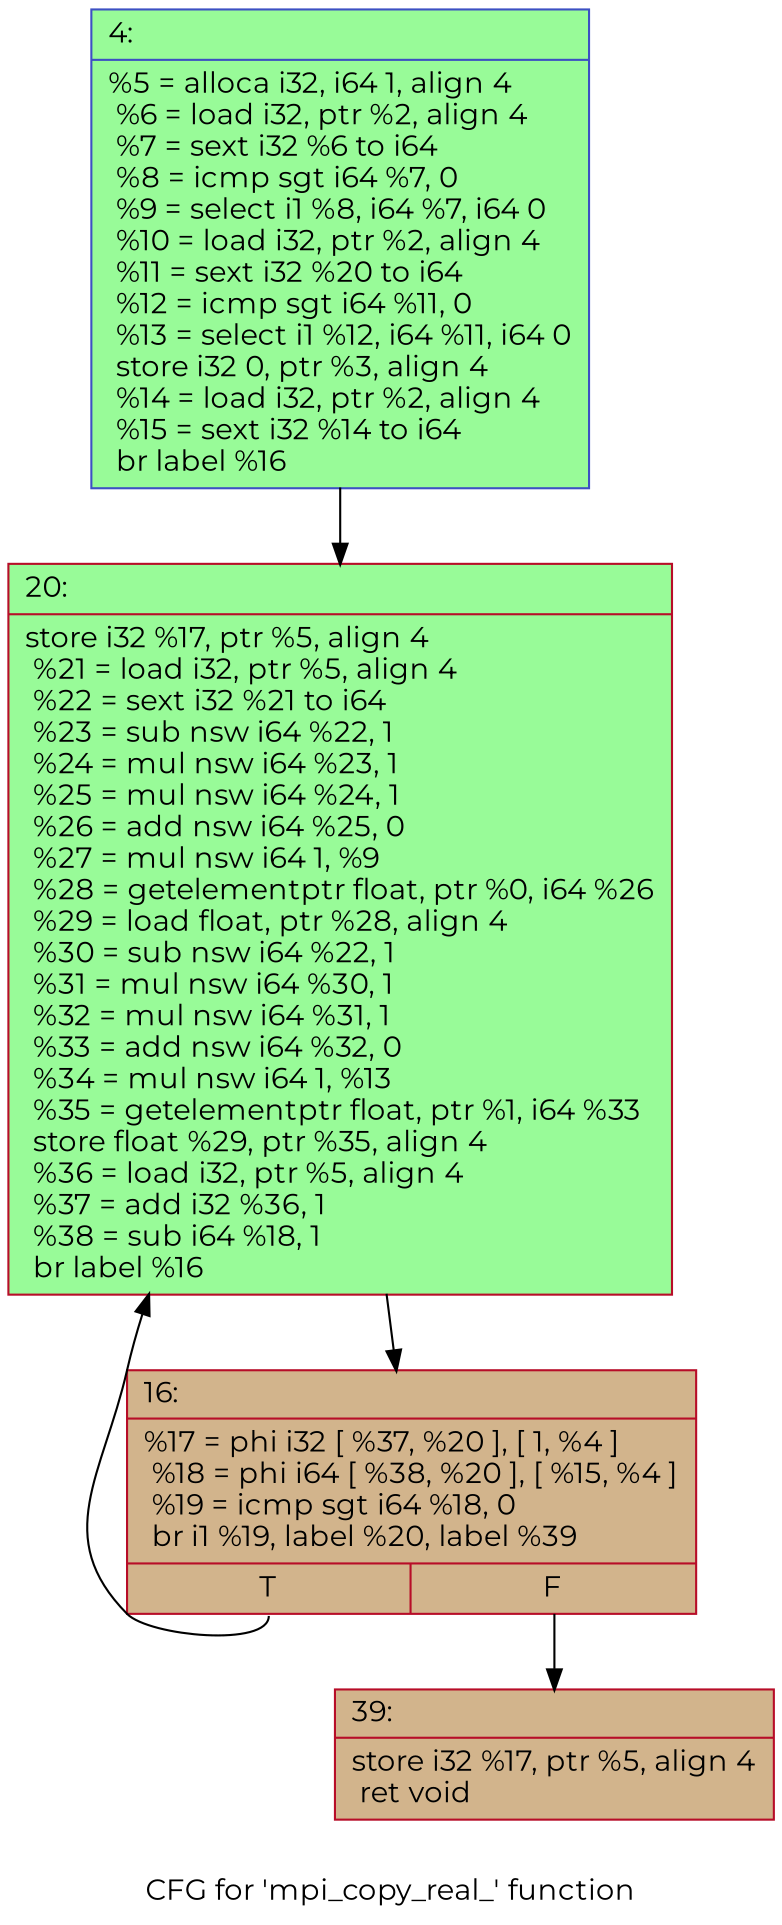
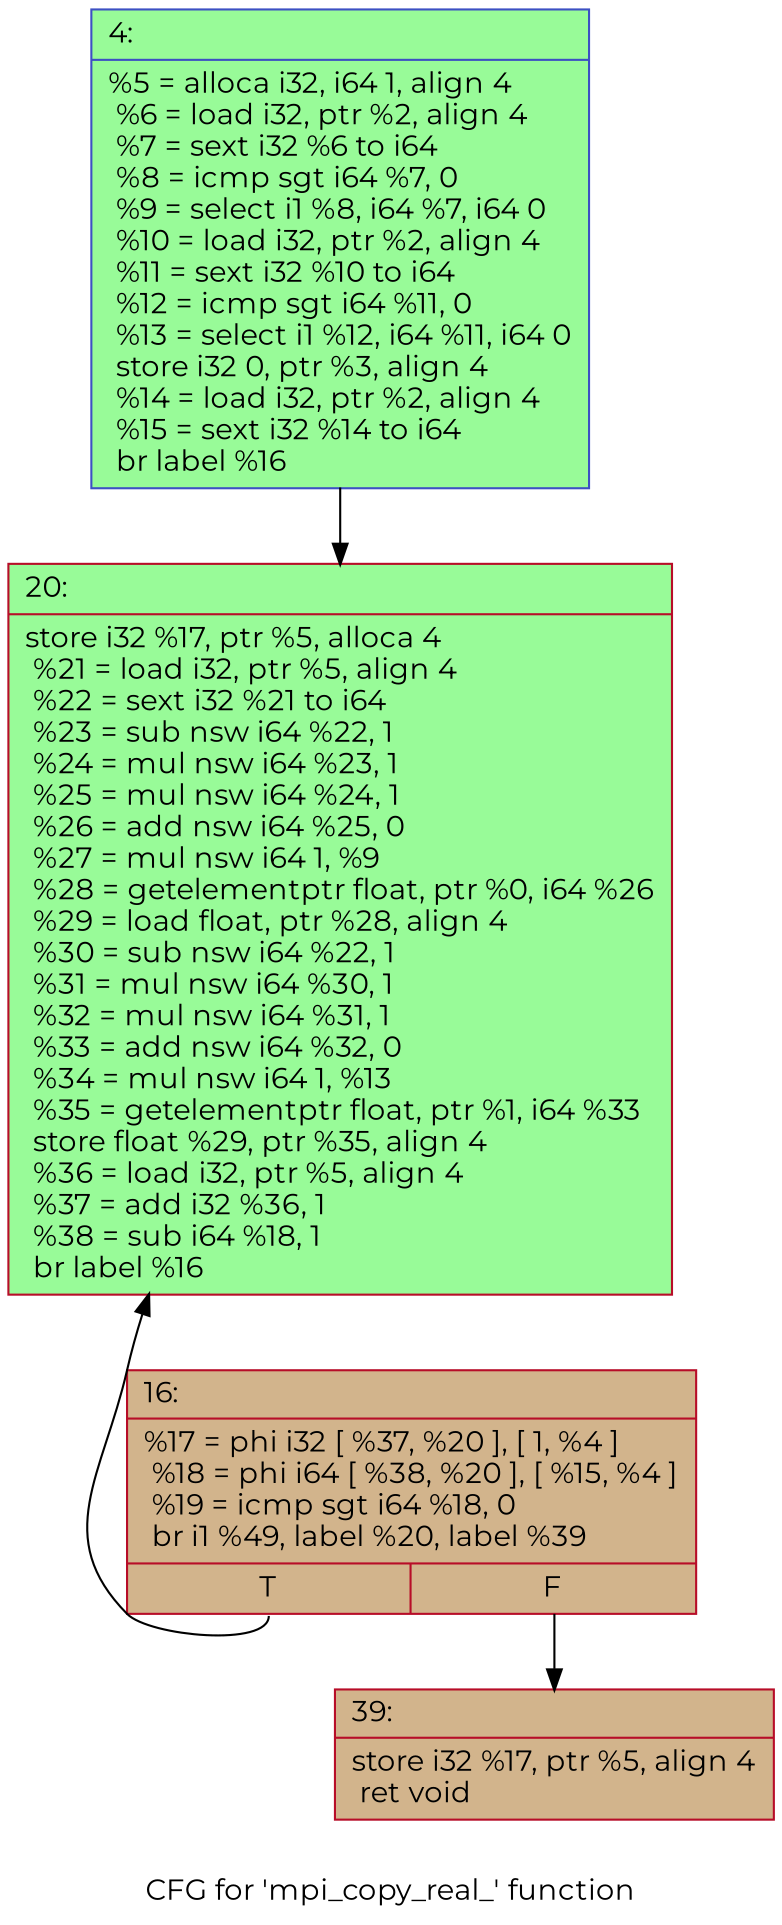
(286, 273) -> (282, 273)
(228, 638) -> (234, 638)
(390, 1322) -> none
(361, 1537) -> (365, 1537)
